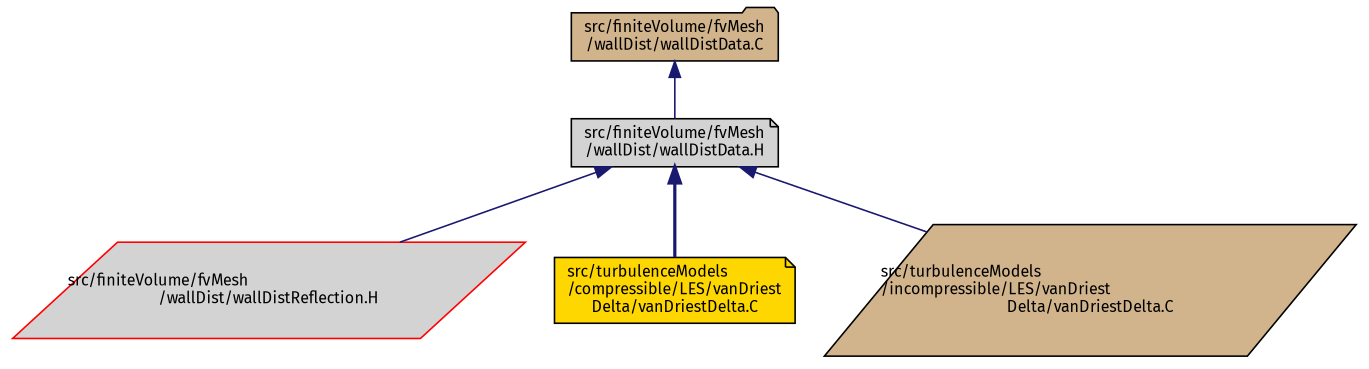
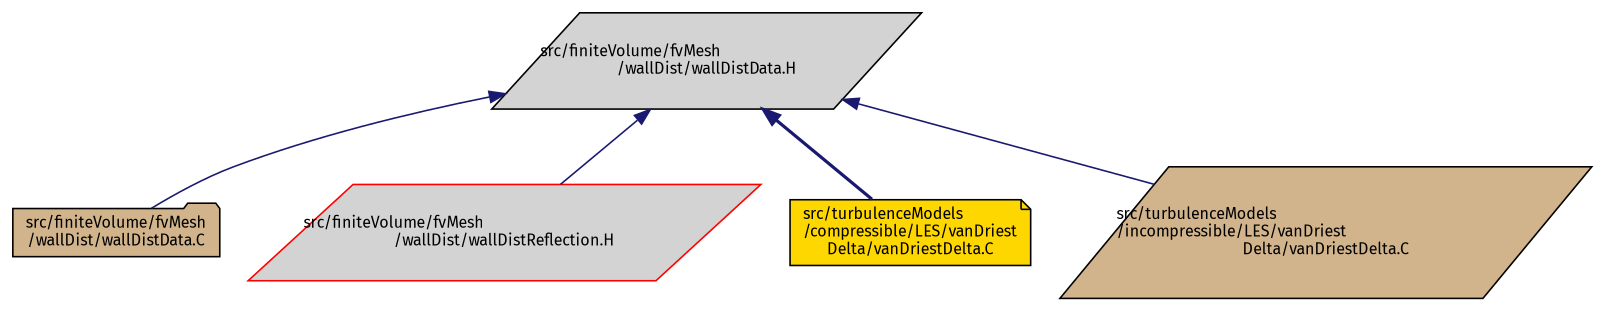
(675, 98) -> (316, 139)
(675, 143) -> (707, 61)
